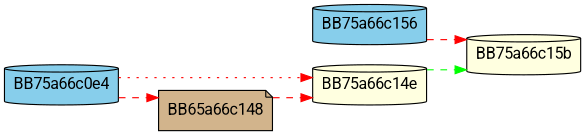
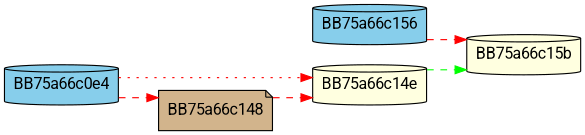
(216, 111) -> (216, 111)
